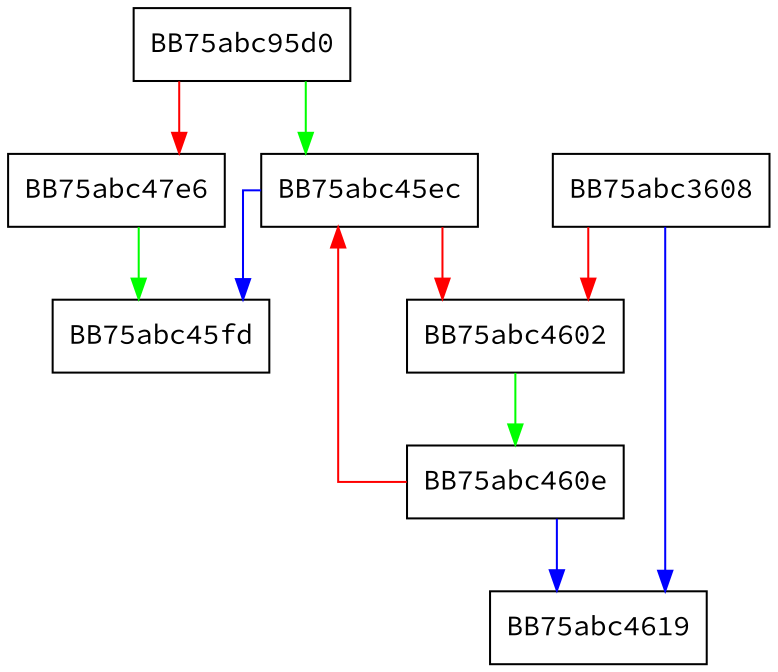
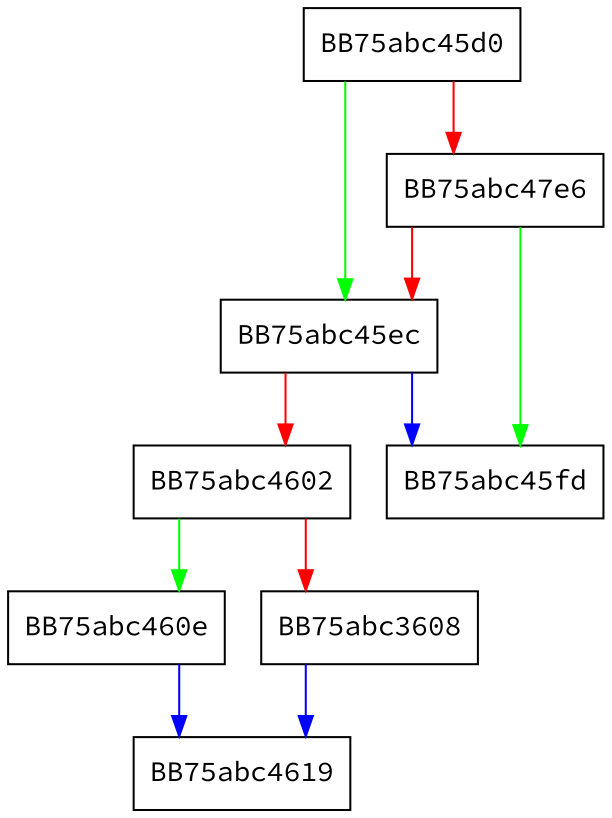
(242, 45) -> (412, 45)
(588, 253) -> (306, 544)
(338, 399) -> (412, 253)
